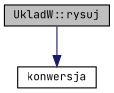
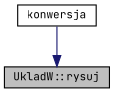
(57, 41) -> (57, 41)
